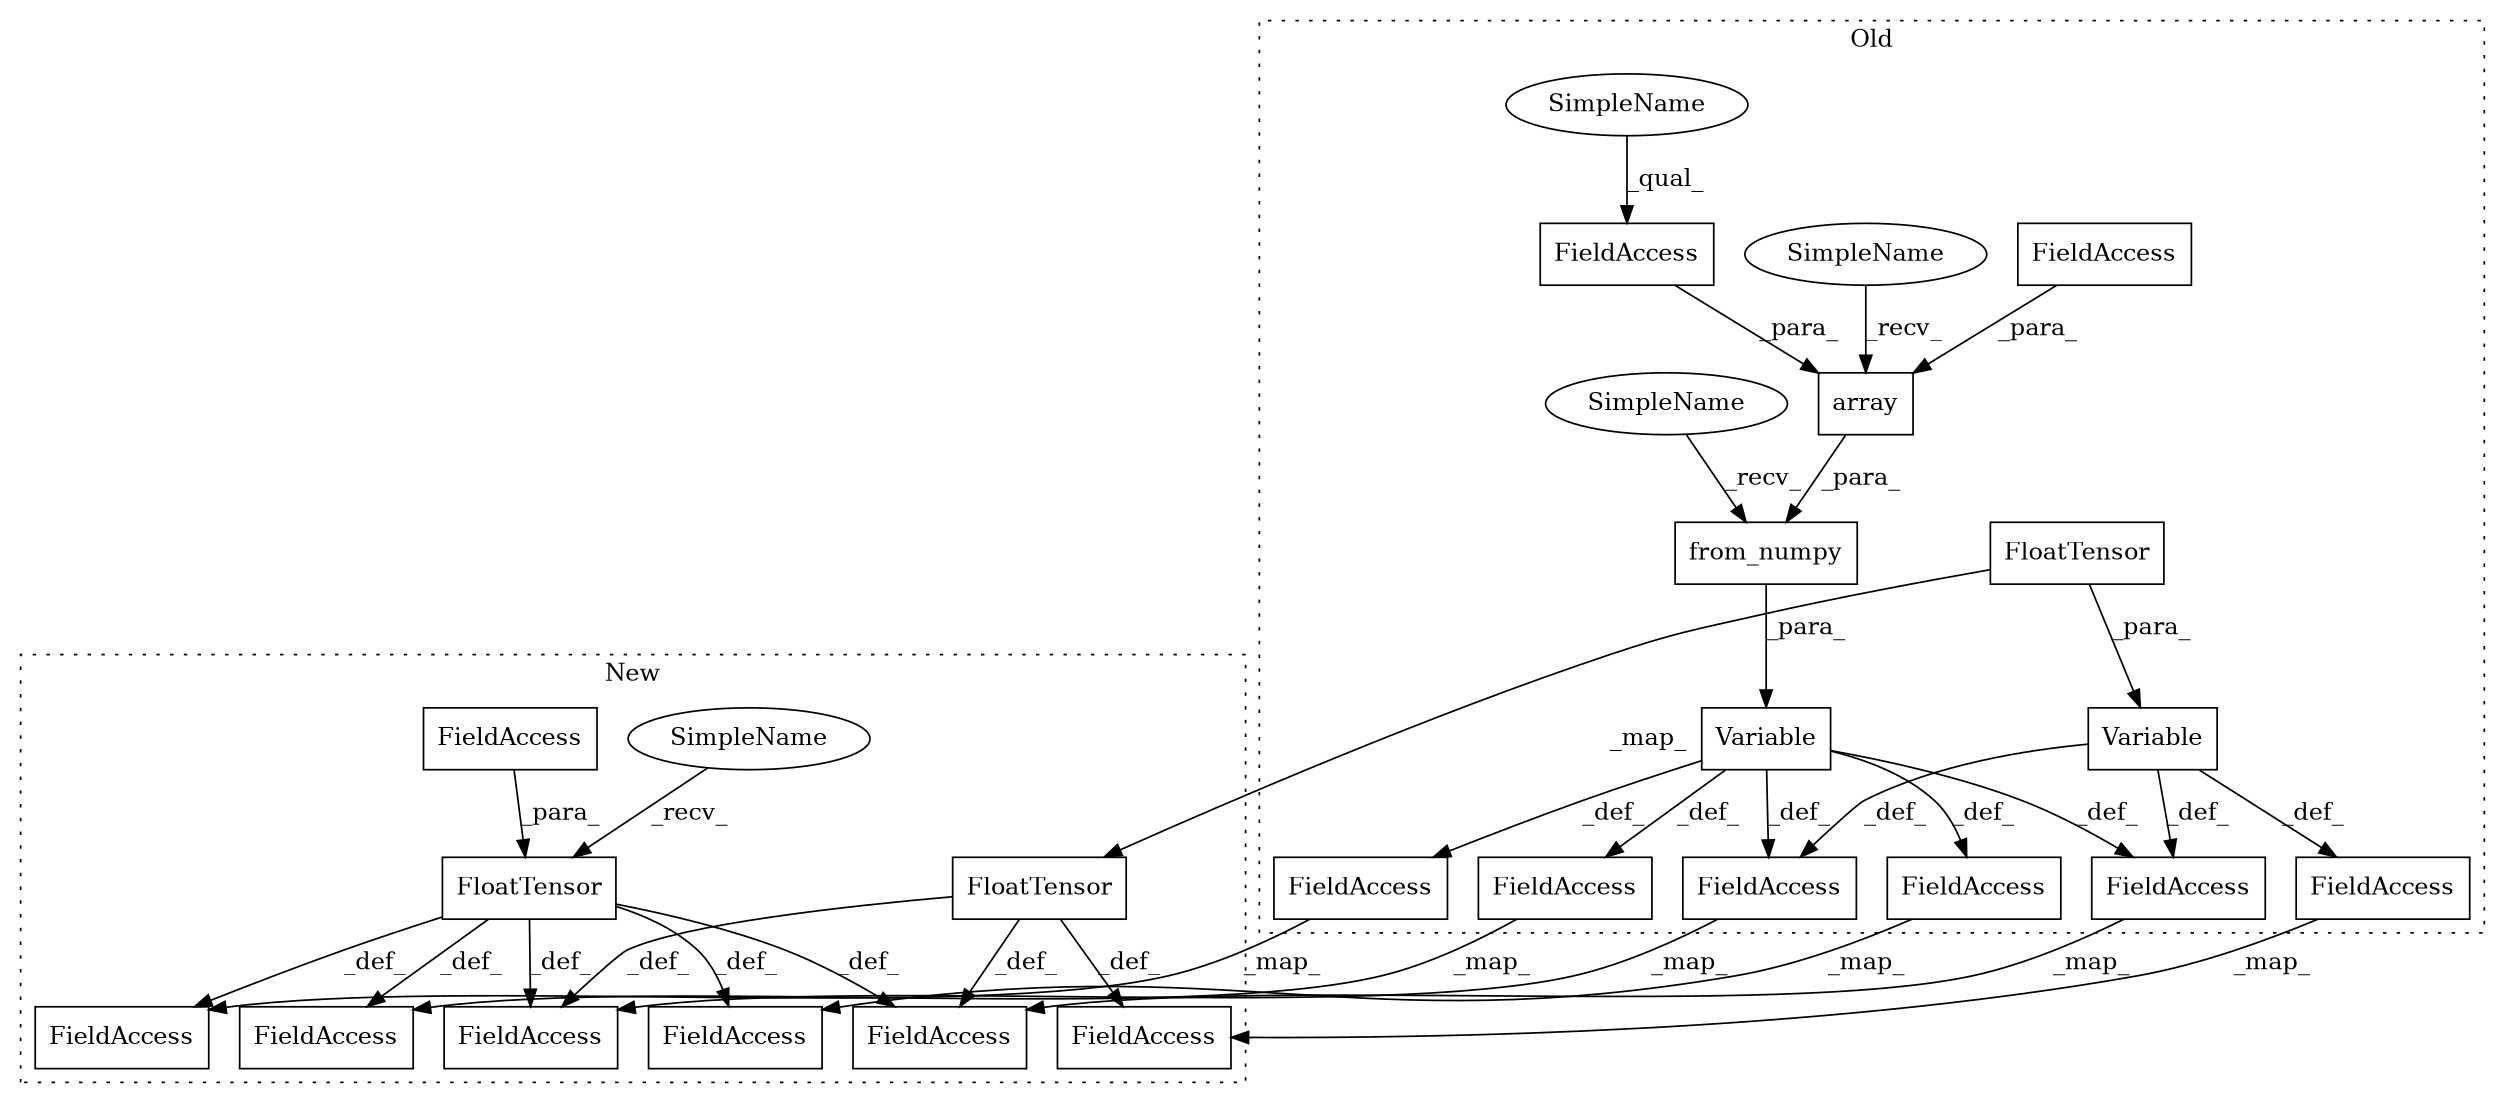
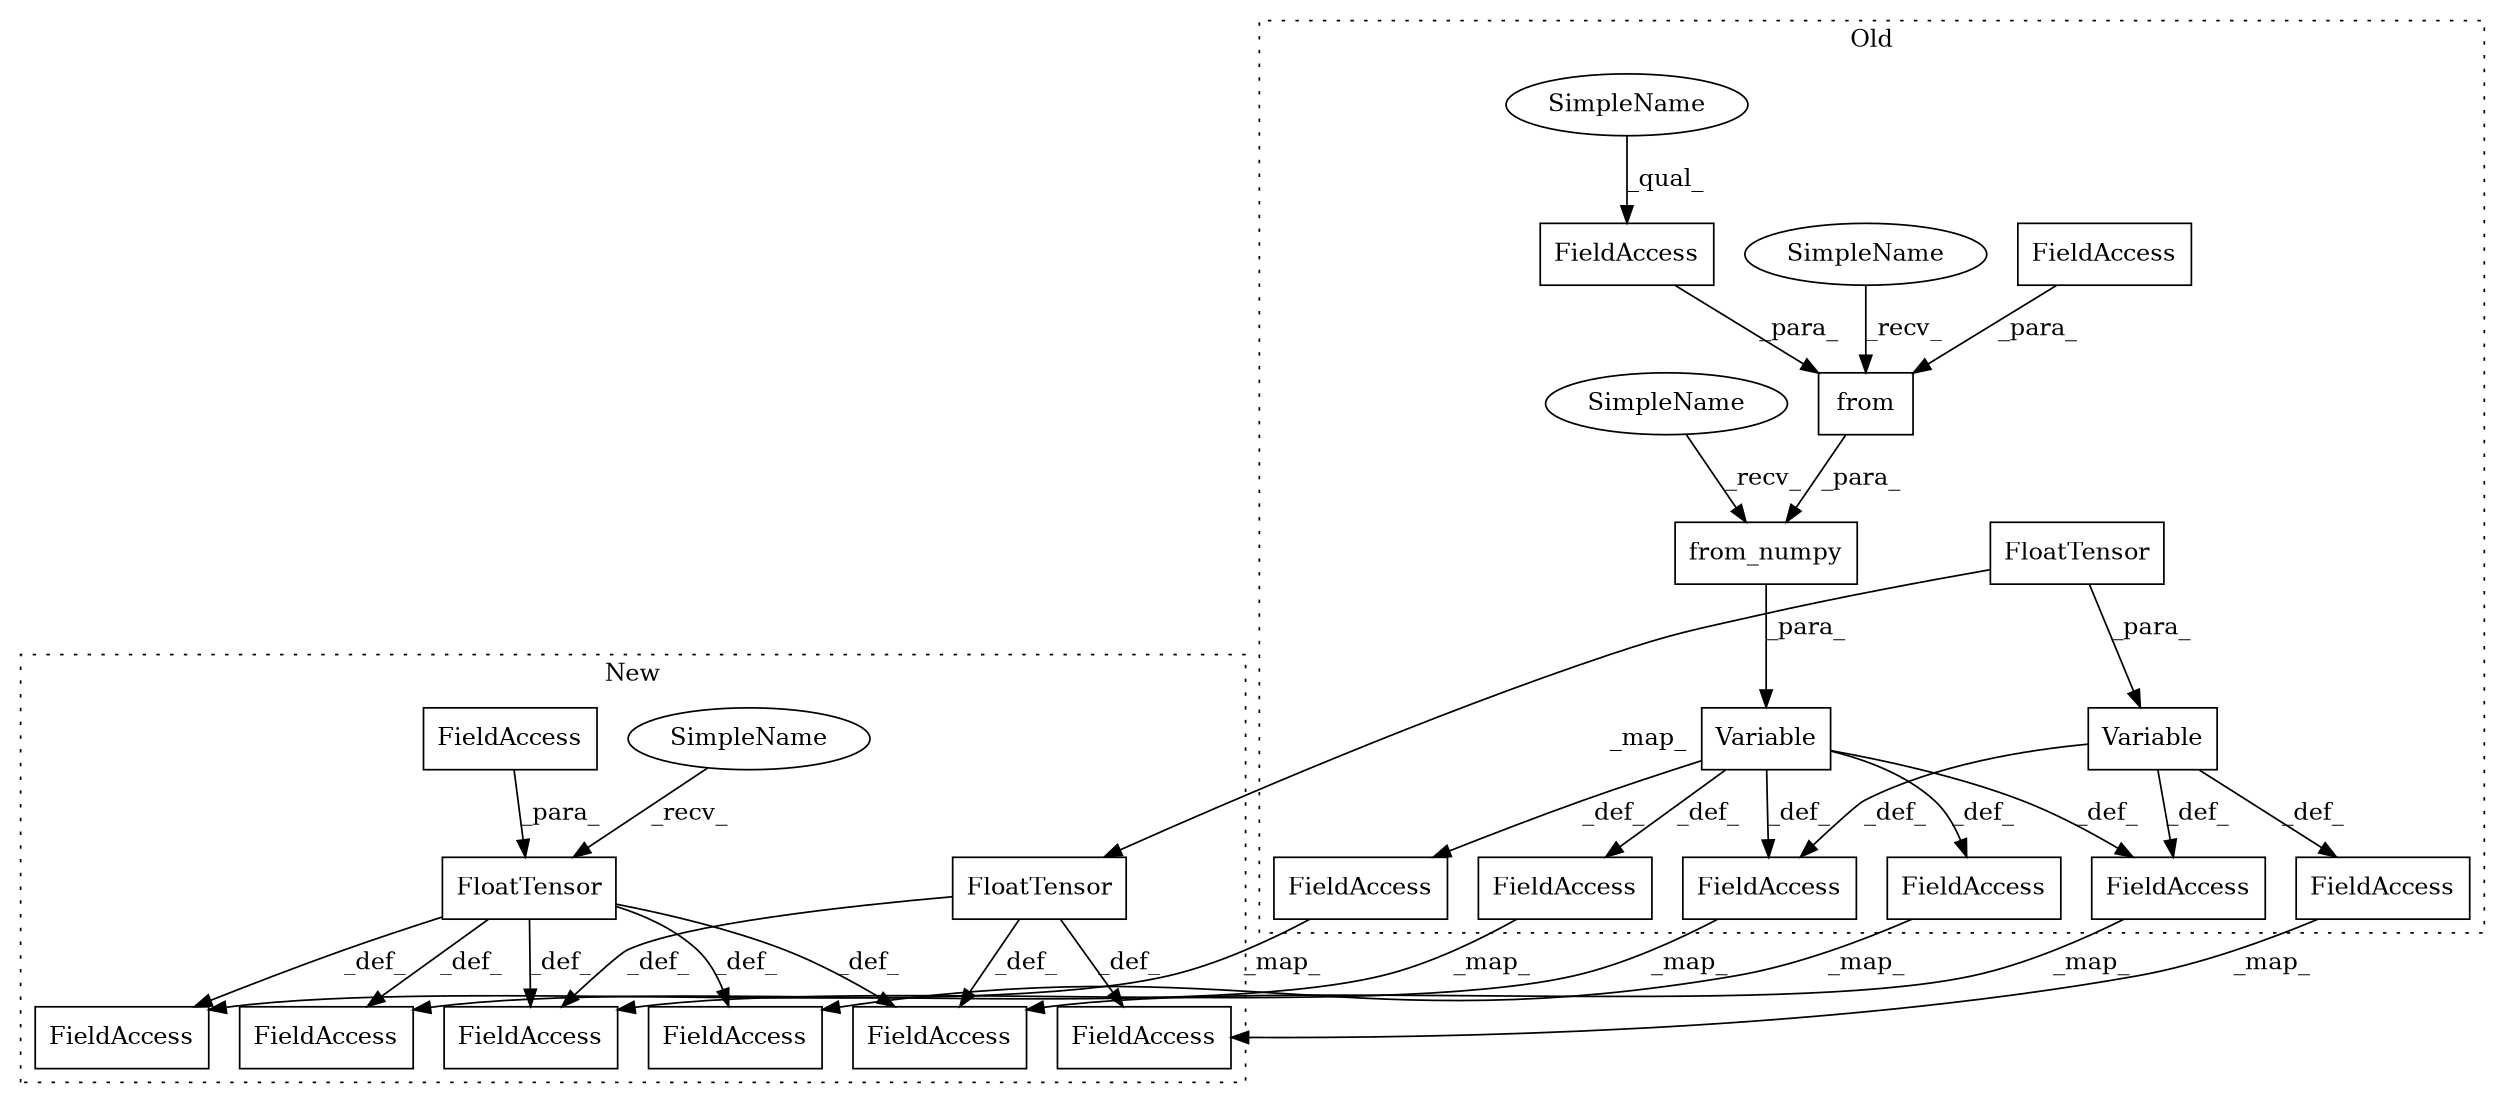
(1866, 404) -> (1866, 404)
